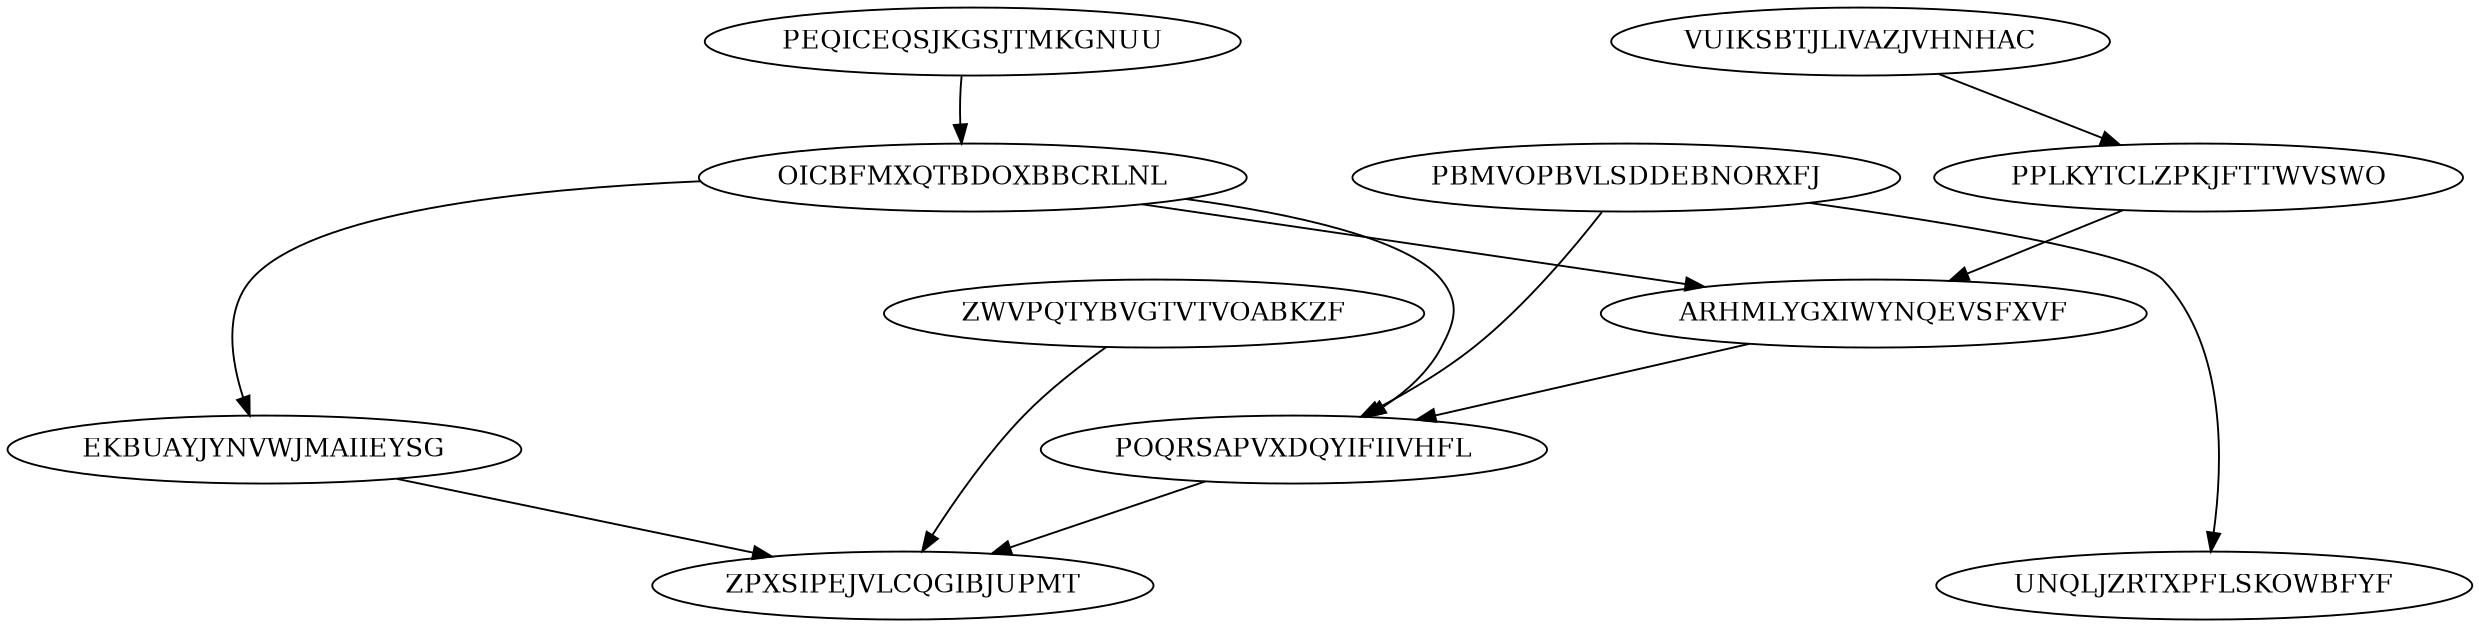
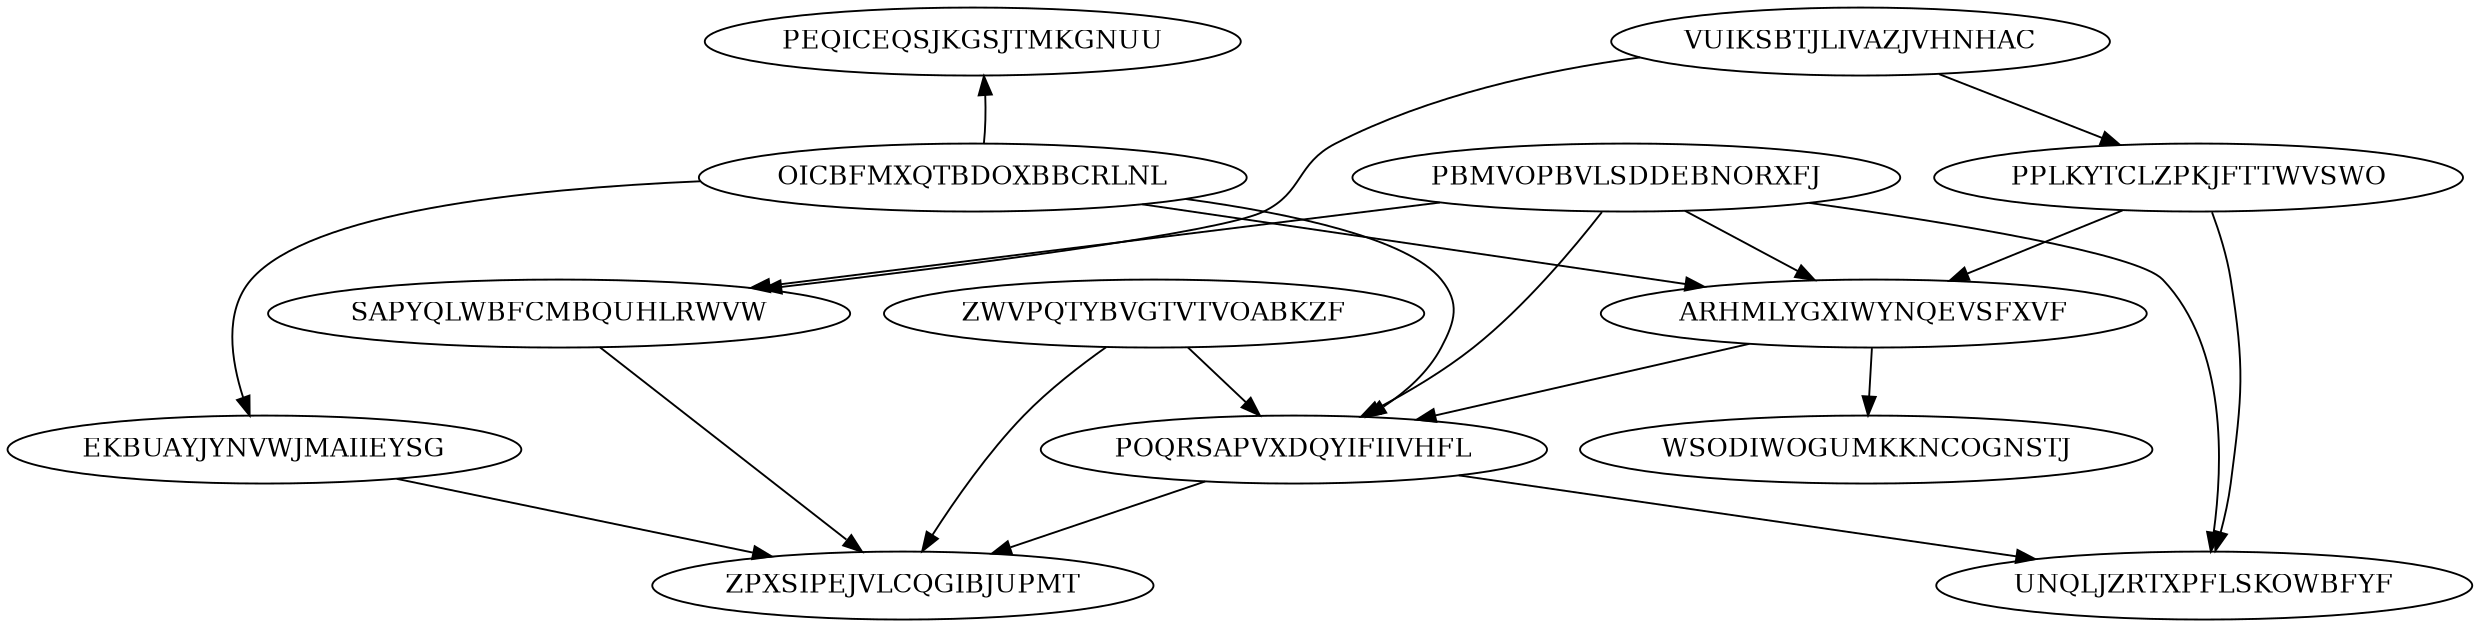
(960, 100) -> (985, 119)
none -> (1741, 241)
none -> (559, 314)
none -> (2240, 371)
none -> (1217, 375)
none -> (1866, 450)
none -> (1737, 516)
